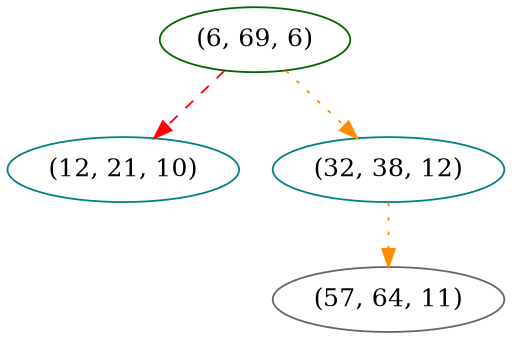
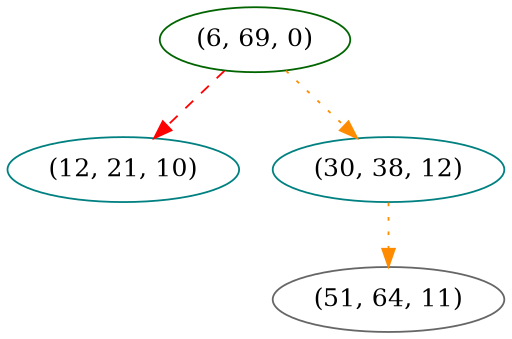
(255, 40) -> (255, 40)
(389, 170) -> (389, 170)
(389, 299) -> (389, 299)
